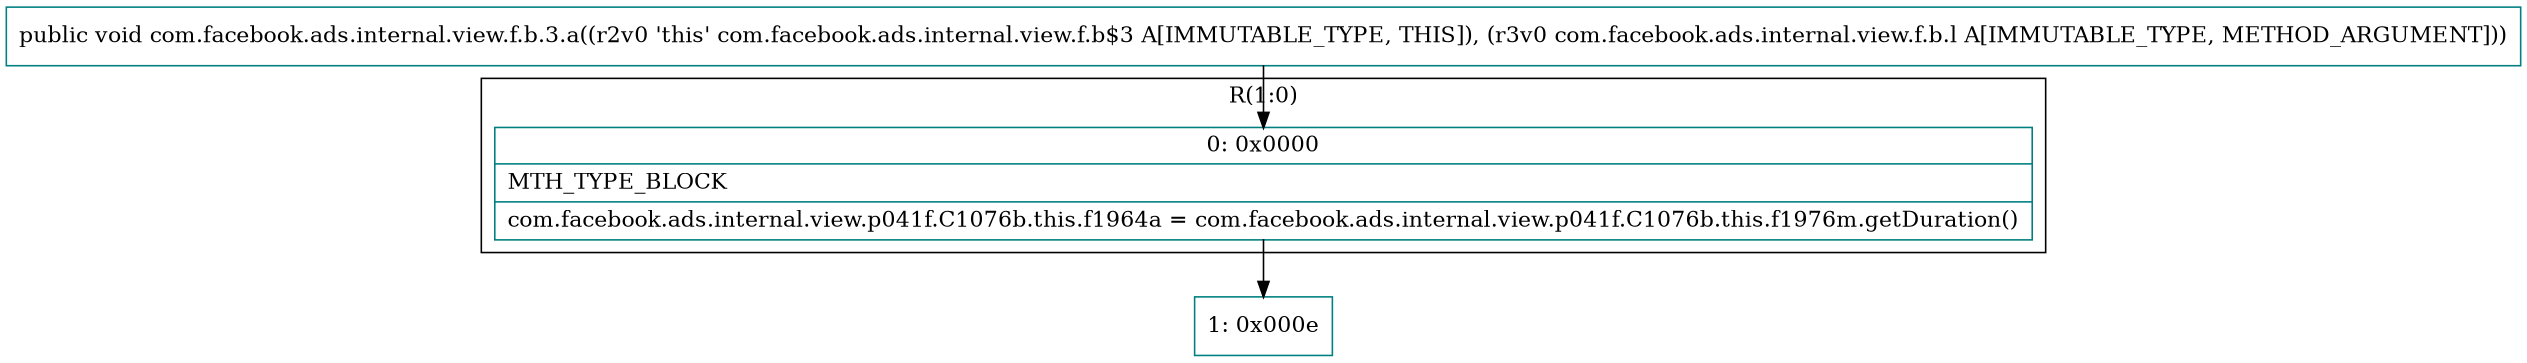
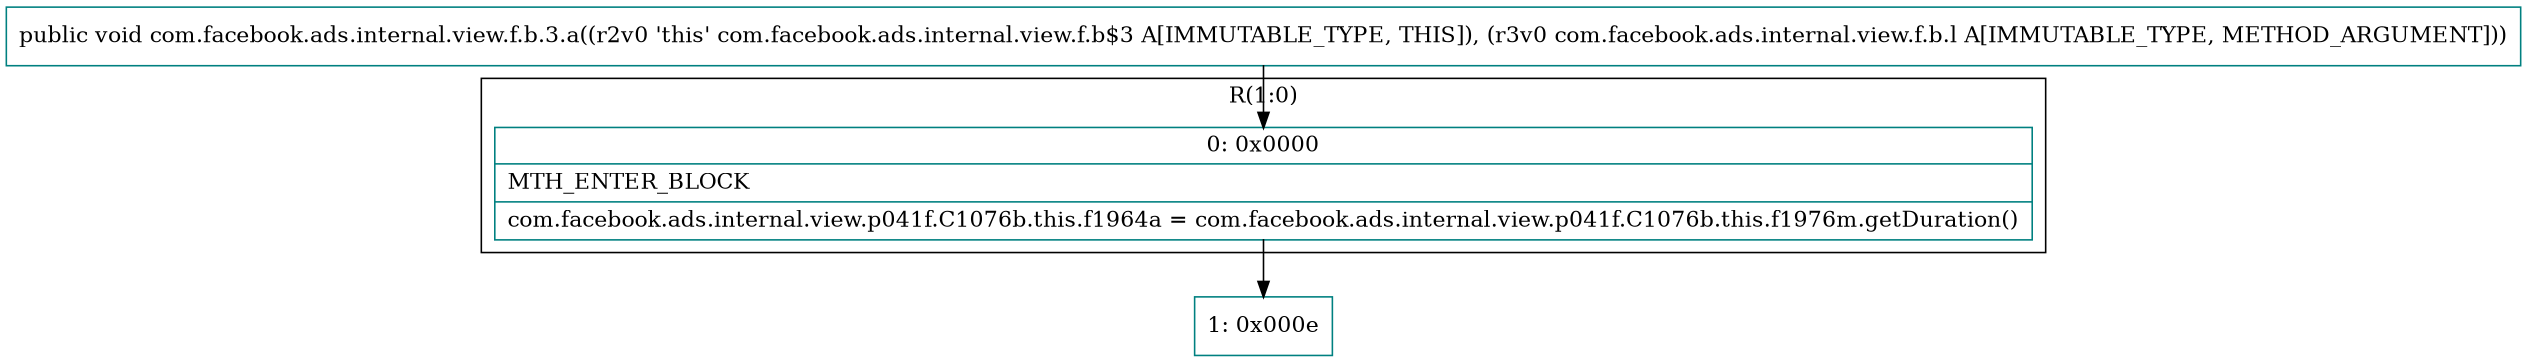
(618, 182) -> (629, 182)
